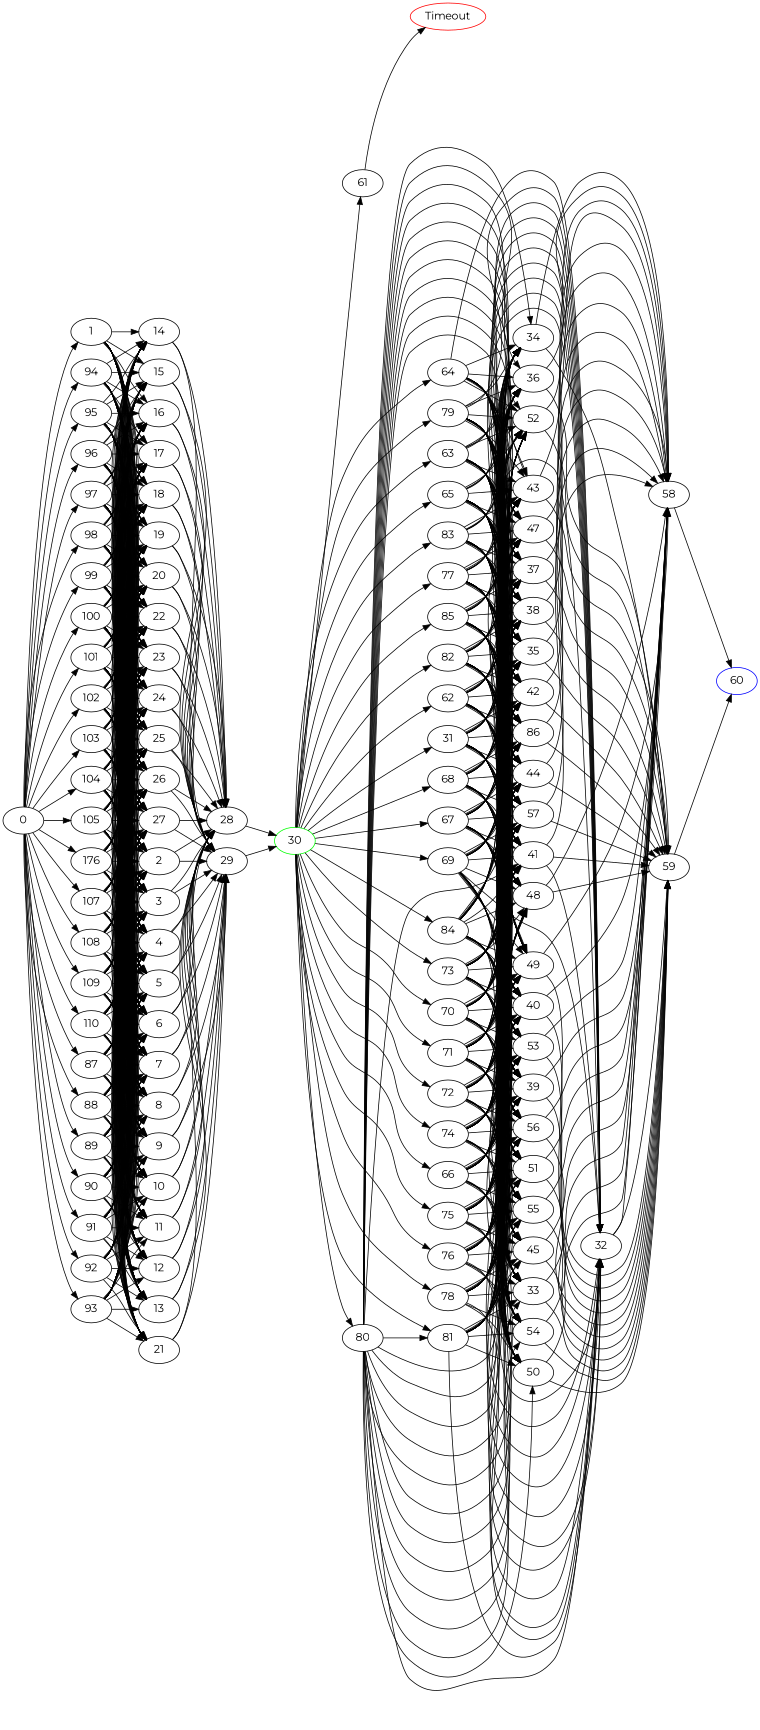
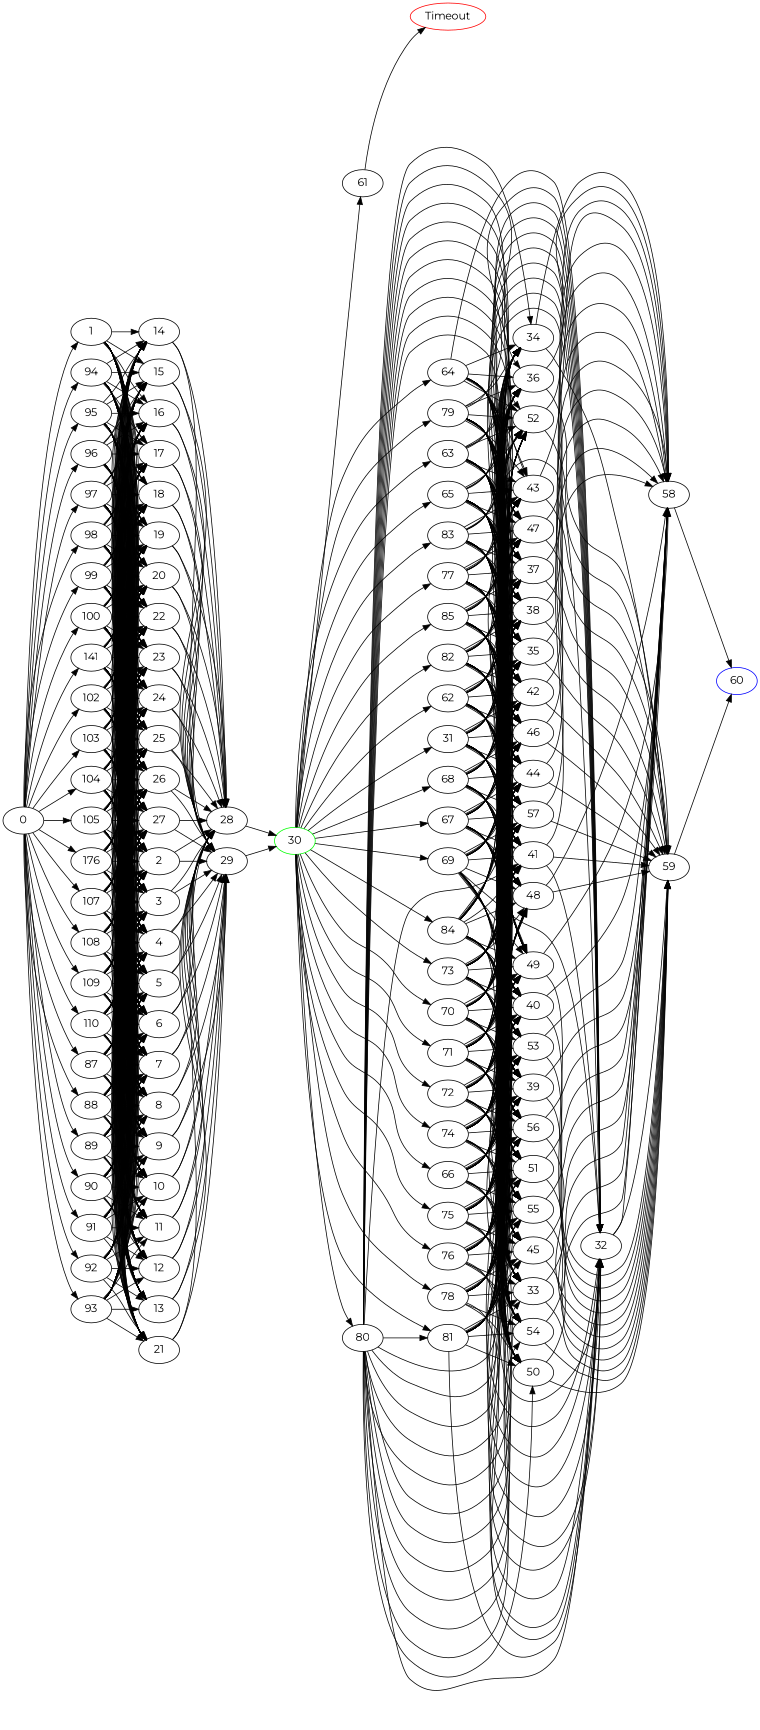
(122, 472) -> none
(91, 658) -> (91, 658)
(533, 733) -> (533, 733)
(123, 1265) -> none
